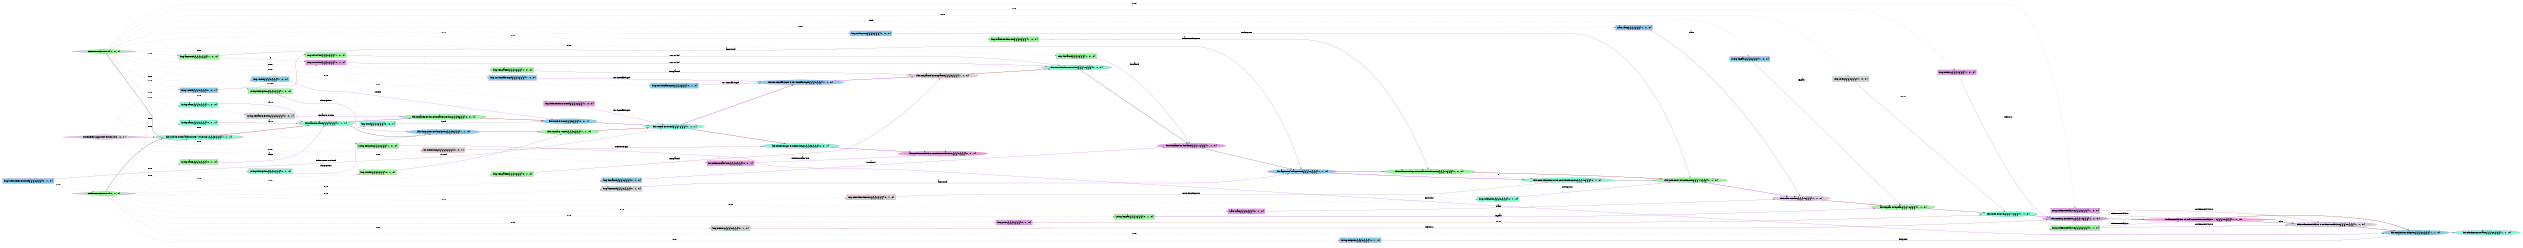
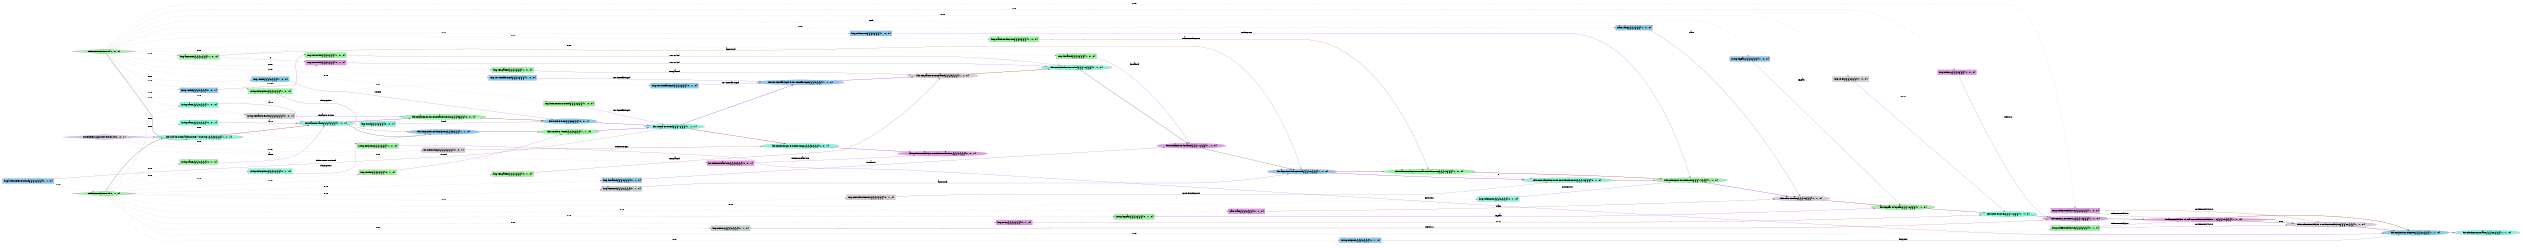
(569, 104) -> (569, 104)
(621, 129) -> (621, 129)
